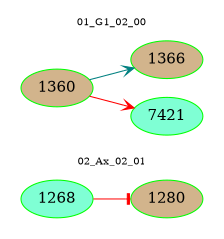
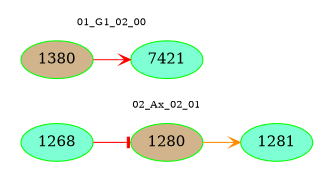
(167, 60) -> none
(57, 88) -> (57, 60)
none -> (277, 142)
